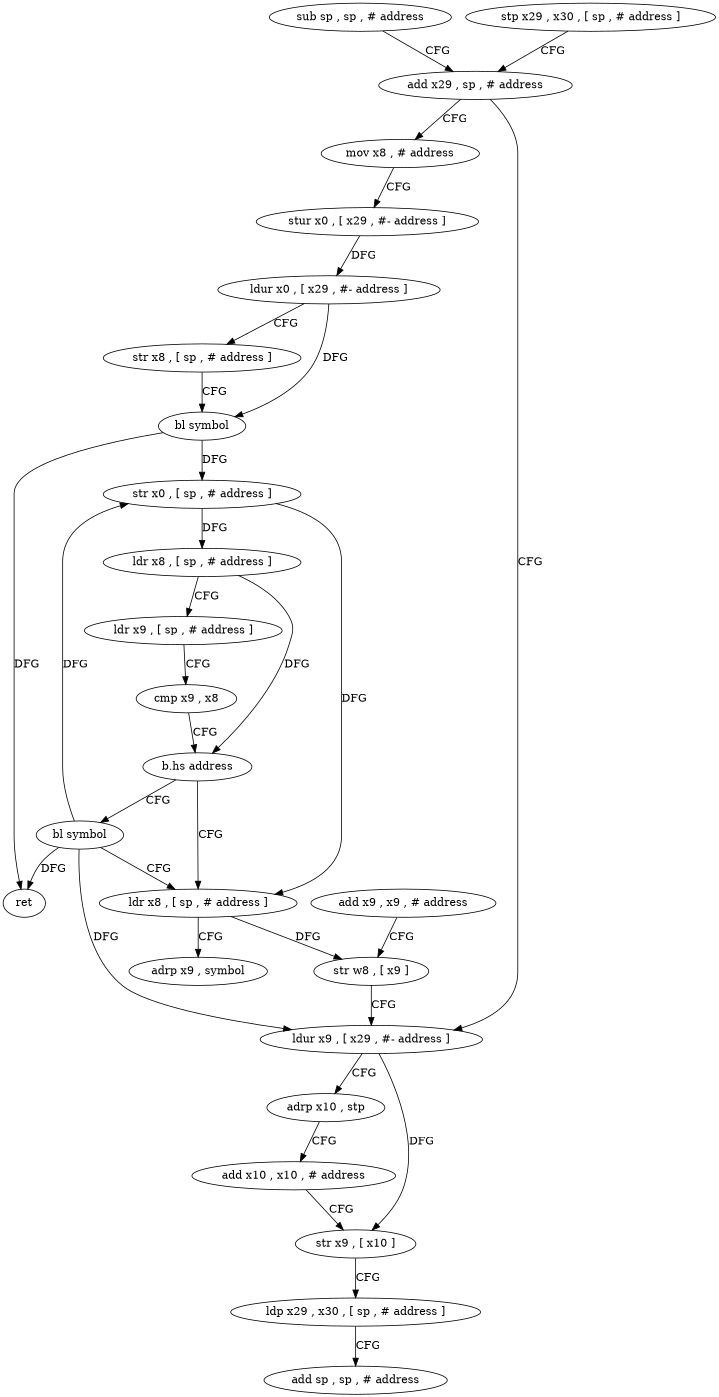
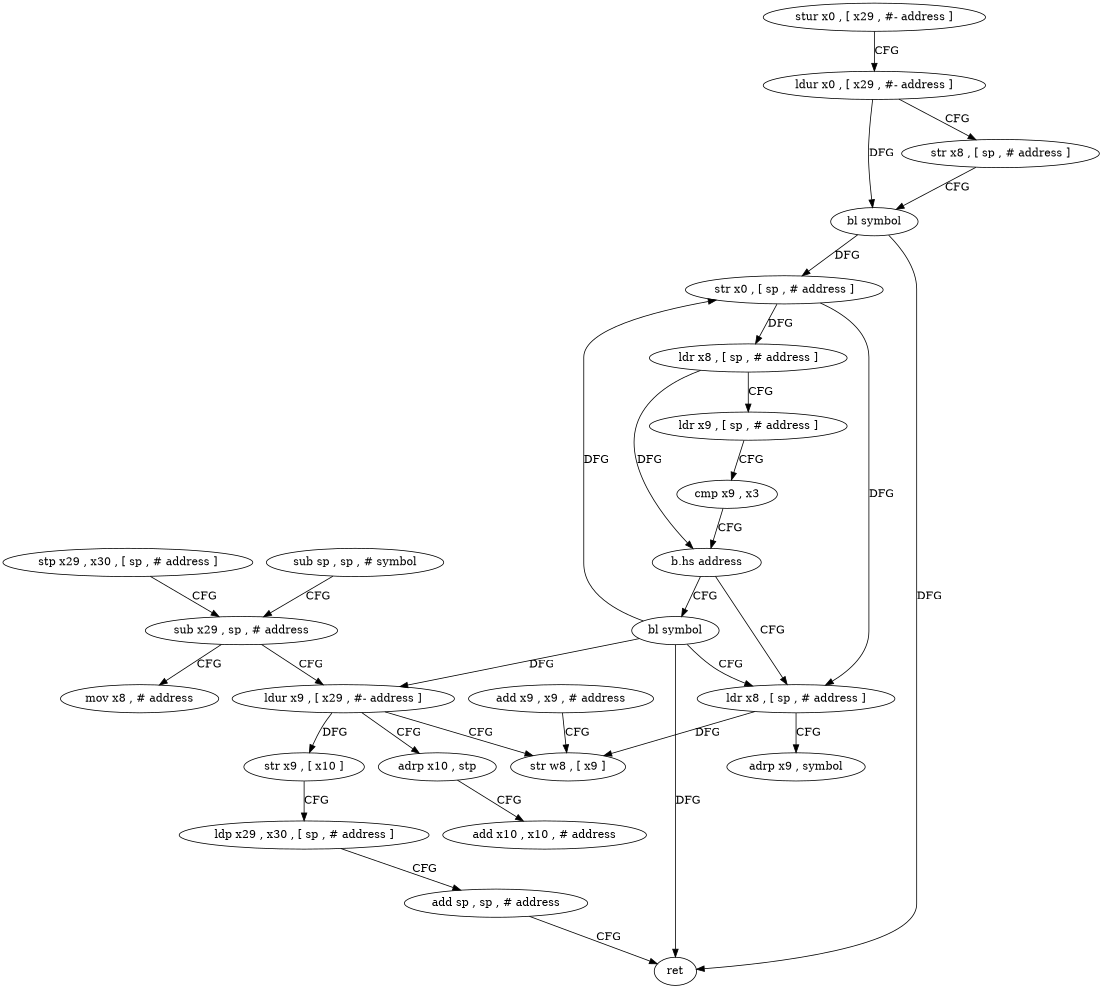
(360, 17) -> (355, 562)
(475, 85) -> (241, 631)
(386, 184) -> none
(364, 256) -> (887, 51)
(186, 699) -> (727, 494)
none -> (590, 939)
(371, 1001) -> (455, 733)
(322, 1207) -> none
